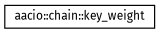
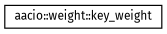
(80, 17) -> (83, 17)
